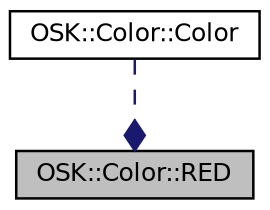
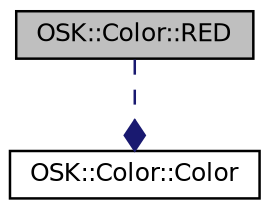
(135, 90) -> (135, 90)
